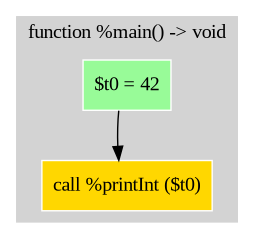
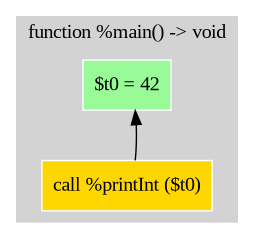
(118, 129) -> (136, 143)
